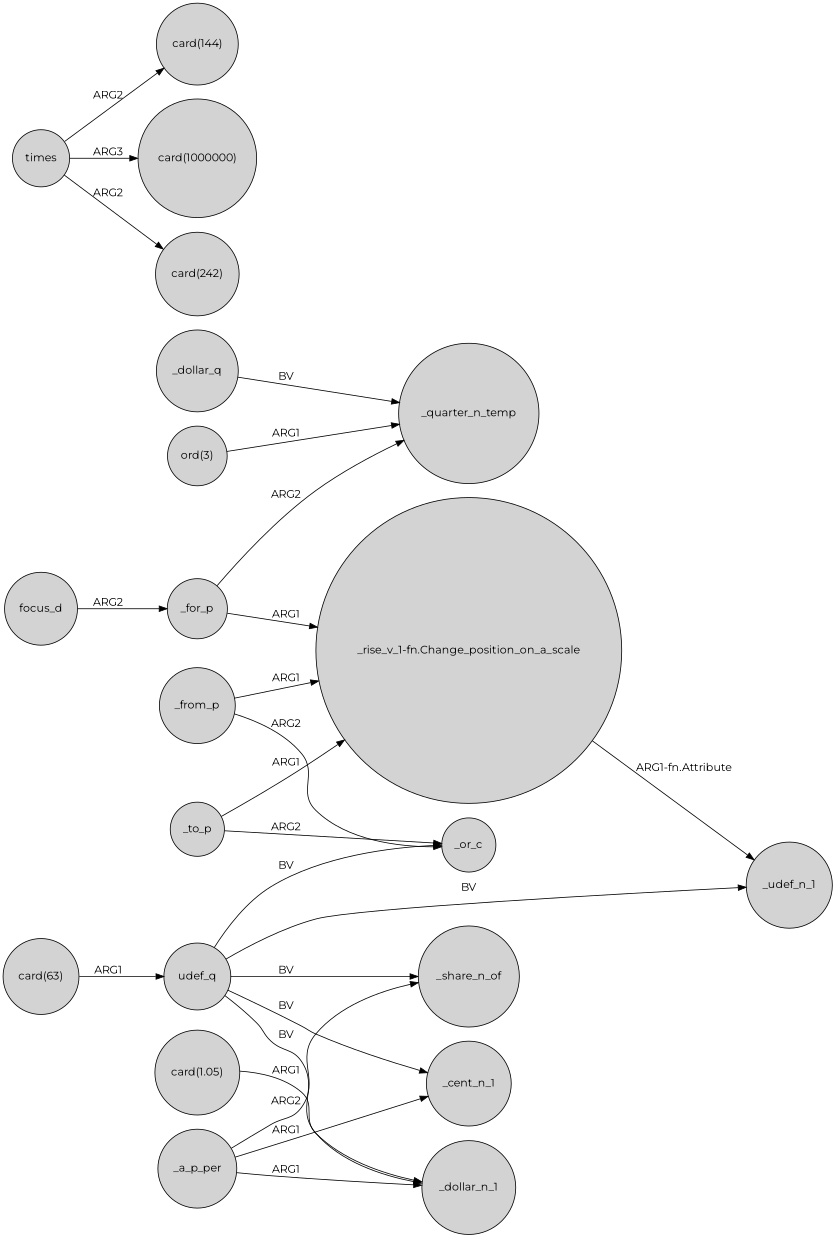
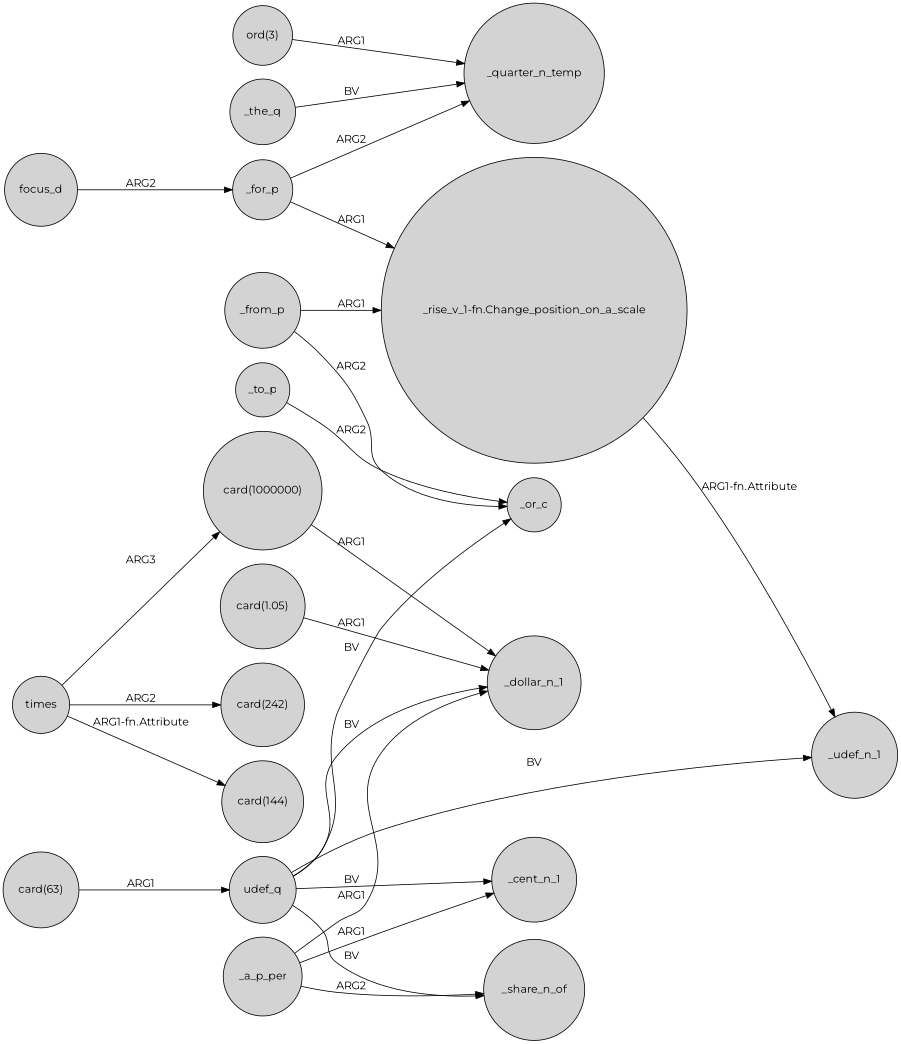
(108, 96) -> (141, 723)
(197, 371) -> (263, 112)
none -> (400, 588)
(280, 782) -> none
